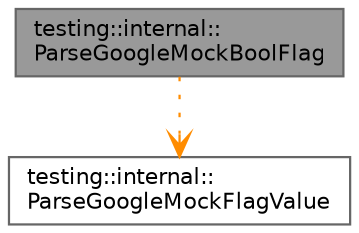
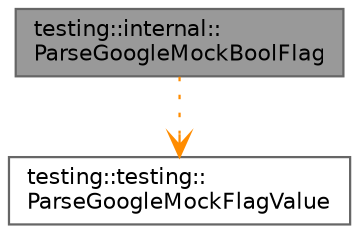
(180, 191) -> (180, 191)
